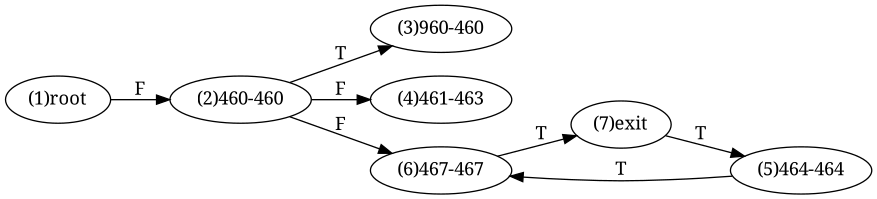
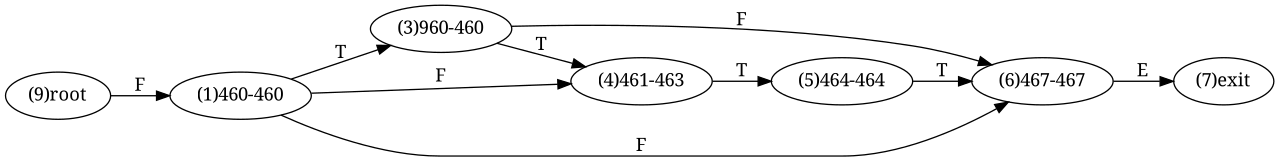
none -> (747, 29)
none -> (535, 53)
(58, 100) -> (58, 96)
(241, 100) -> (241, 96)
(541, 134) -> (1143, 71)
(699, 144) -> (735, 81)
